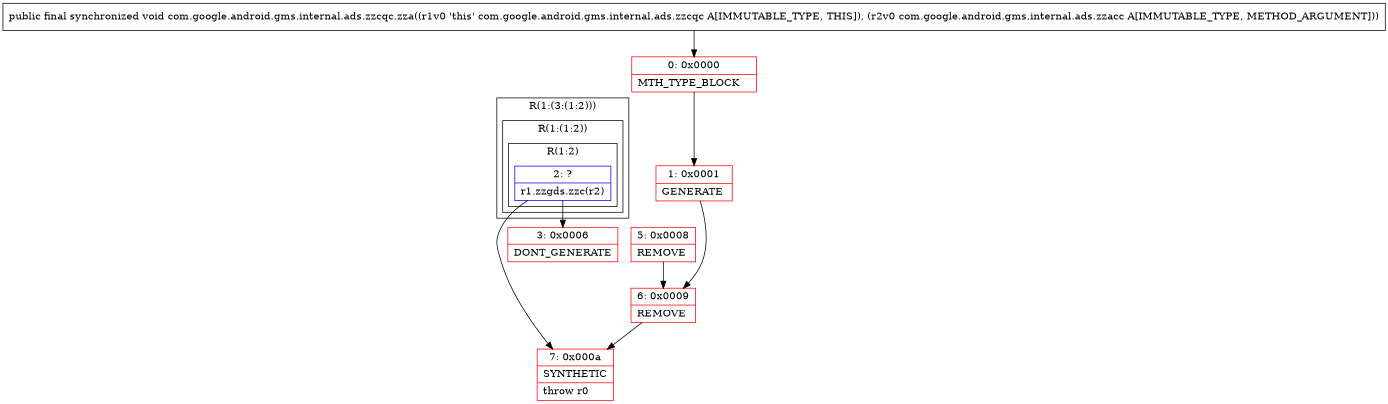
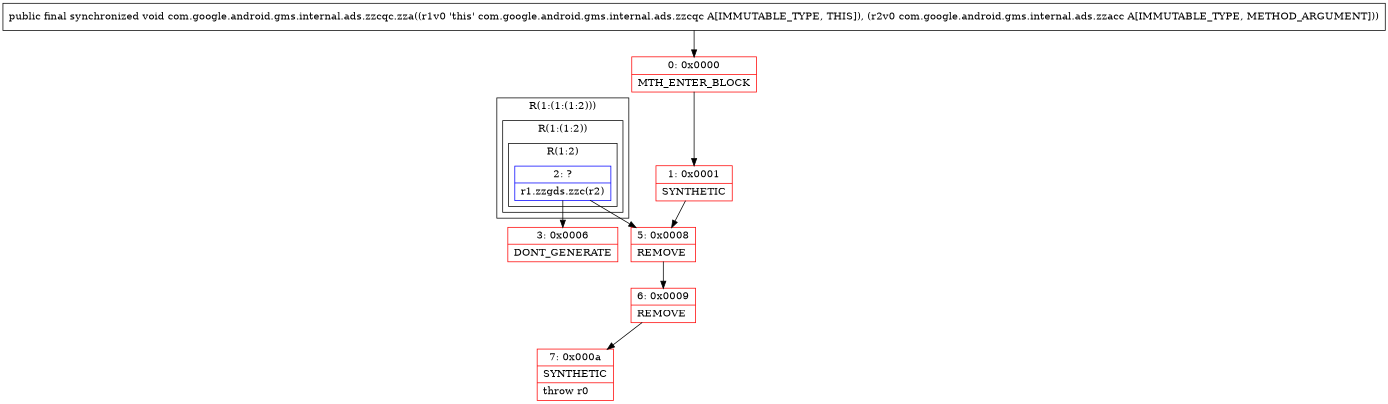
(689, 83) -> (694, 83)
(563, 106) -> (563, 106)
(693, 192) -> (694, 192)
(706, 244) -> (680, 211)
(505, 272) -> (610, 212)
